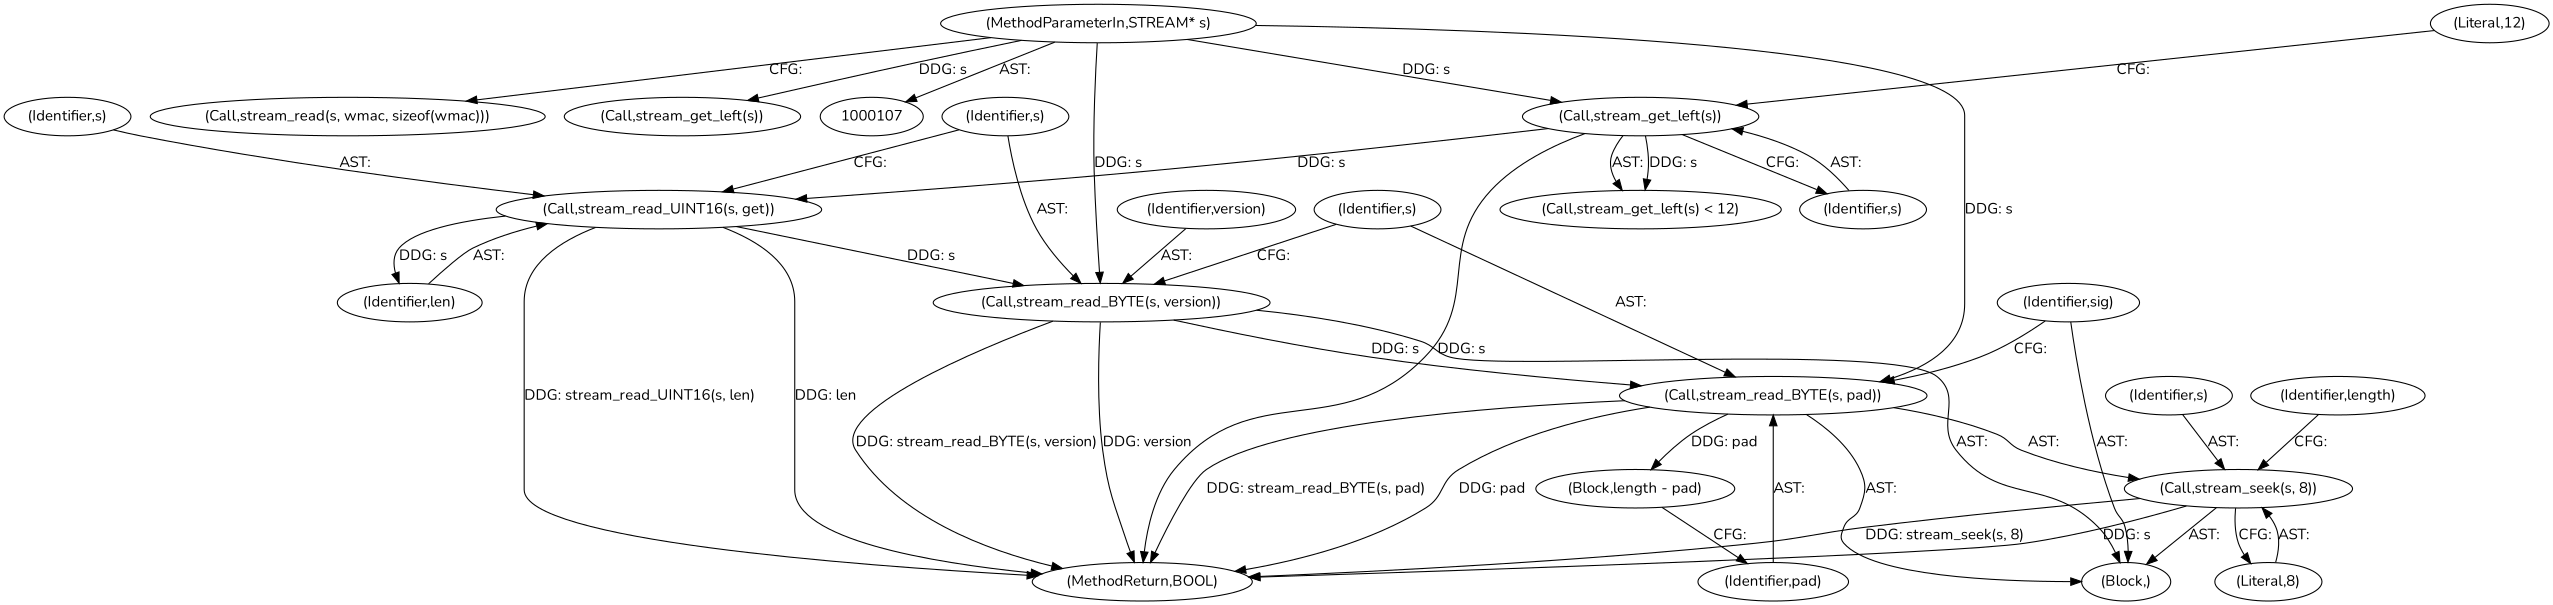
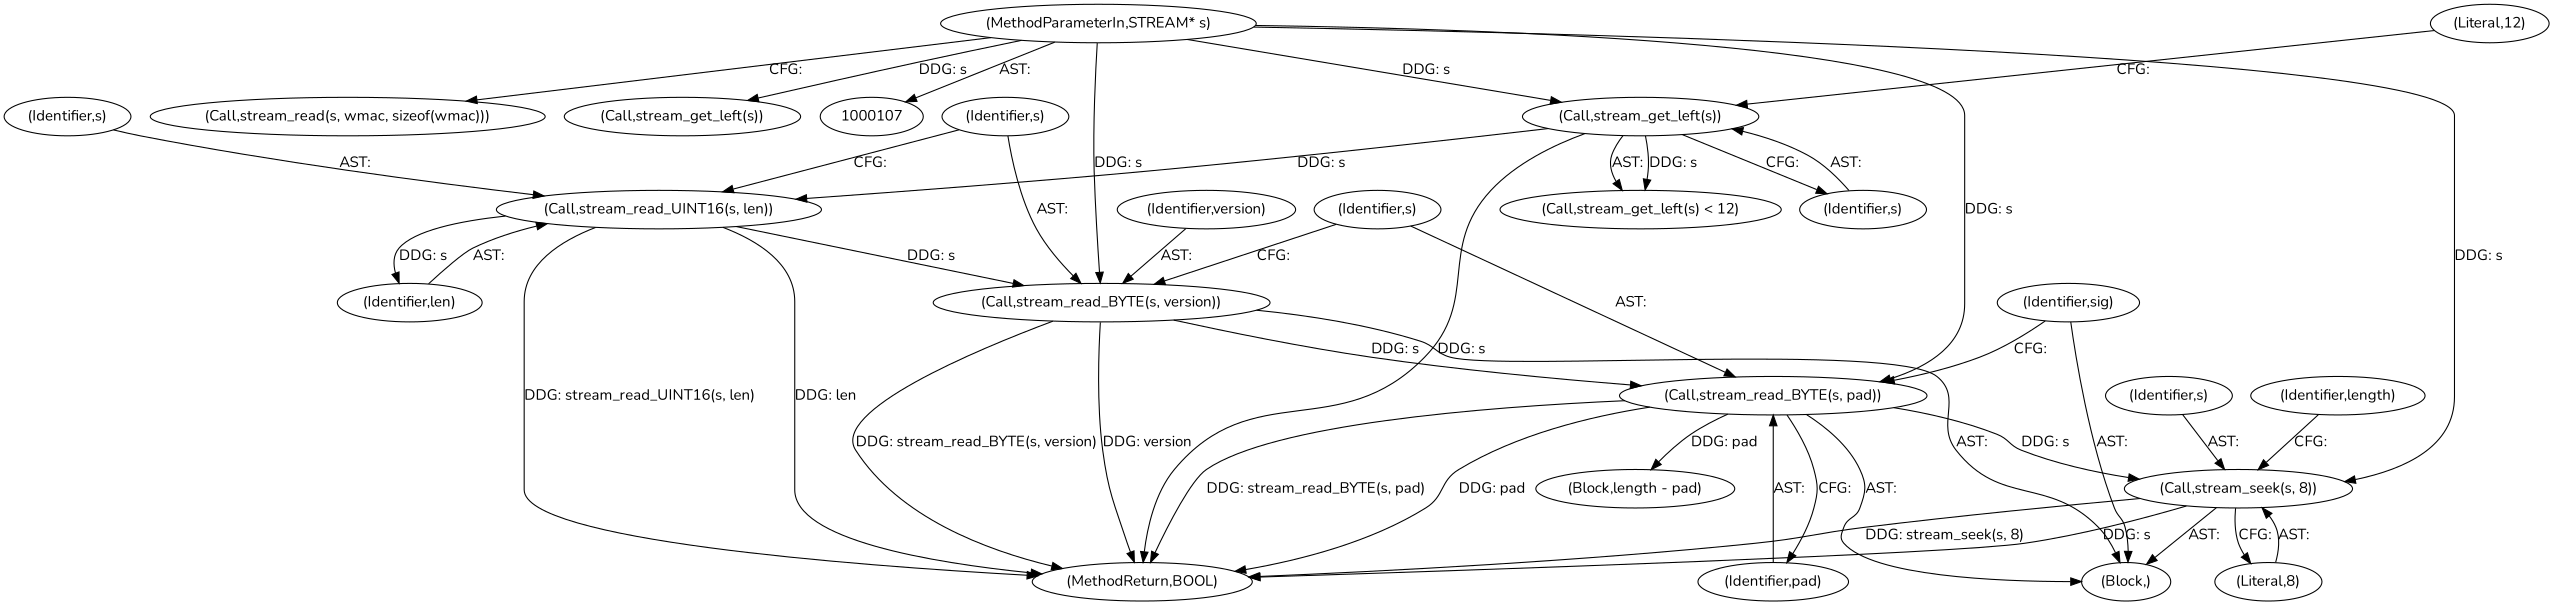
none -> (2069, 57)
(659, 210) -> (659, 210)
(2046, 442) -> (2046, 442)
(1700, 532) -> (1817, 484)
